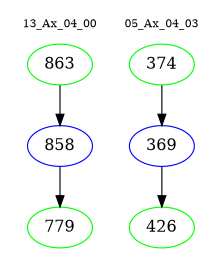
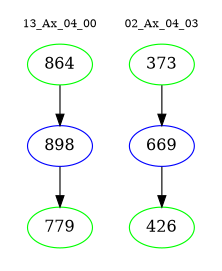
(162, 24) -> (162, 24)
(60, 65) -> (60, 65)
(162, 65) -> (162, 65)
(60, 146) -> (60, 146)
(162, 146) -> (162, 146)
